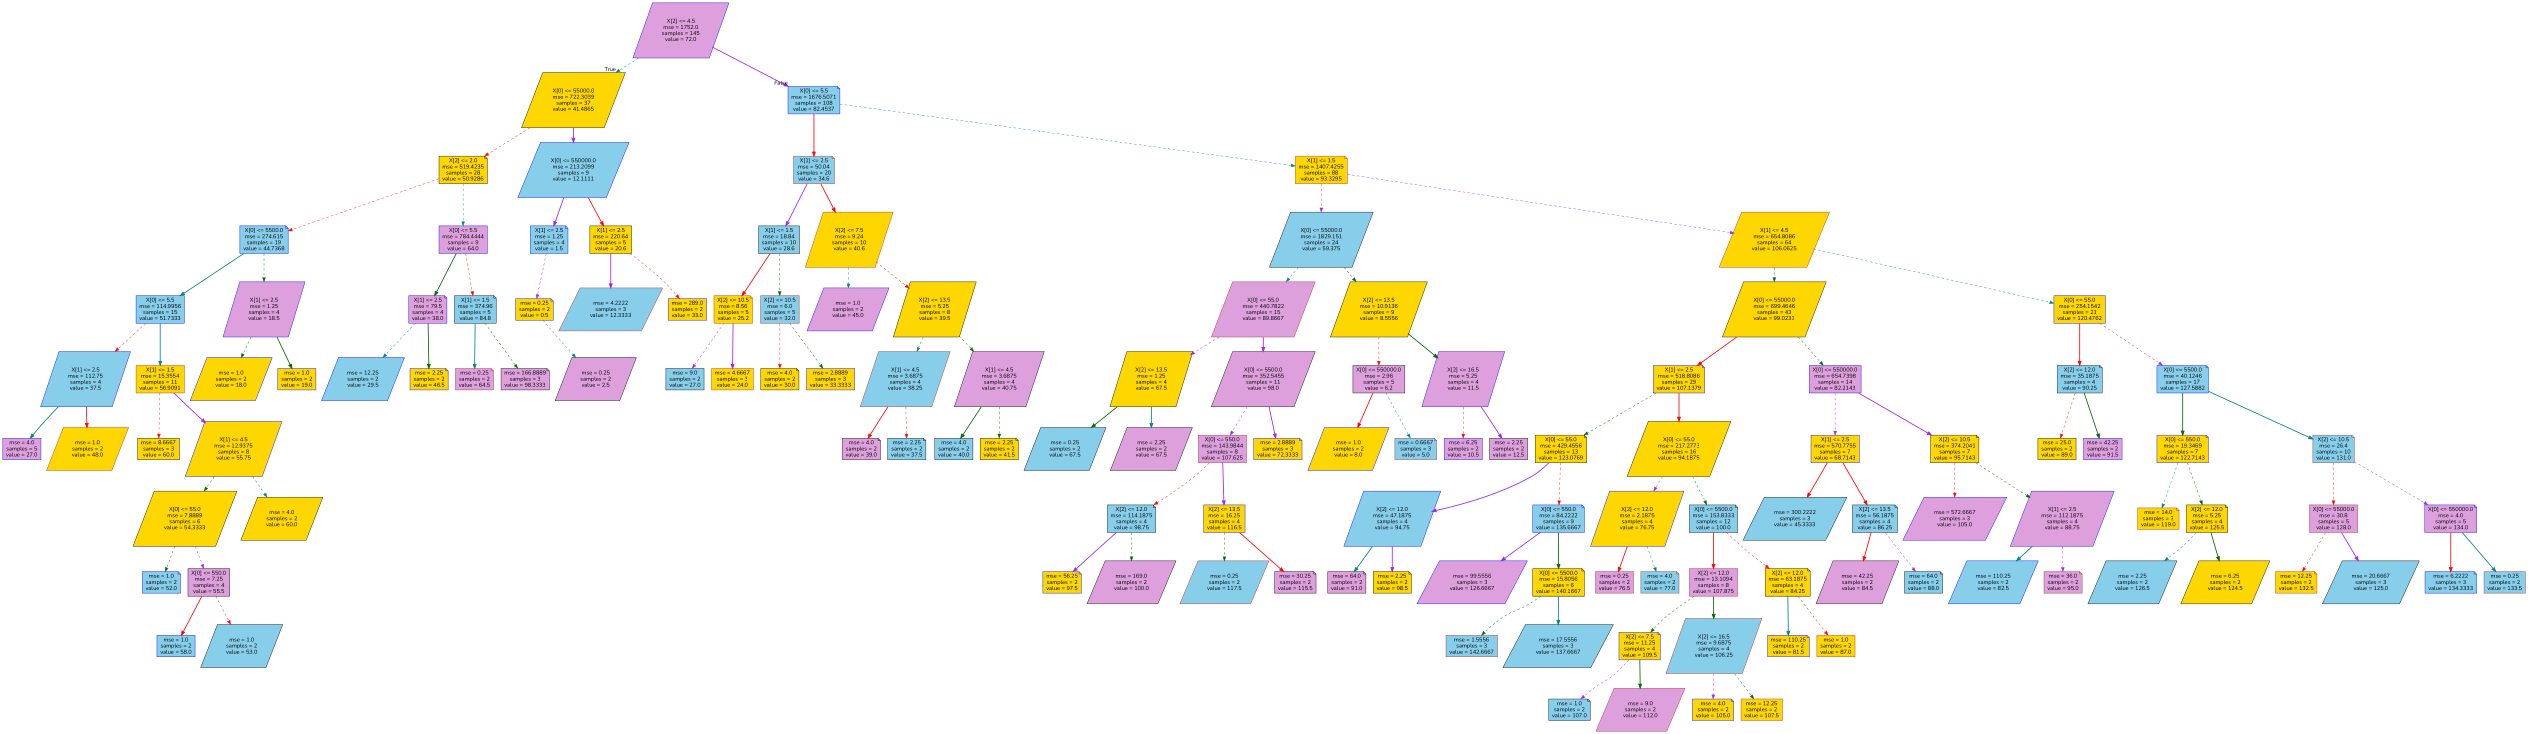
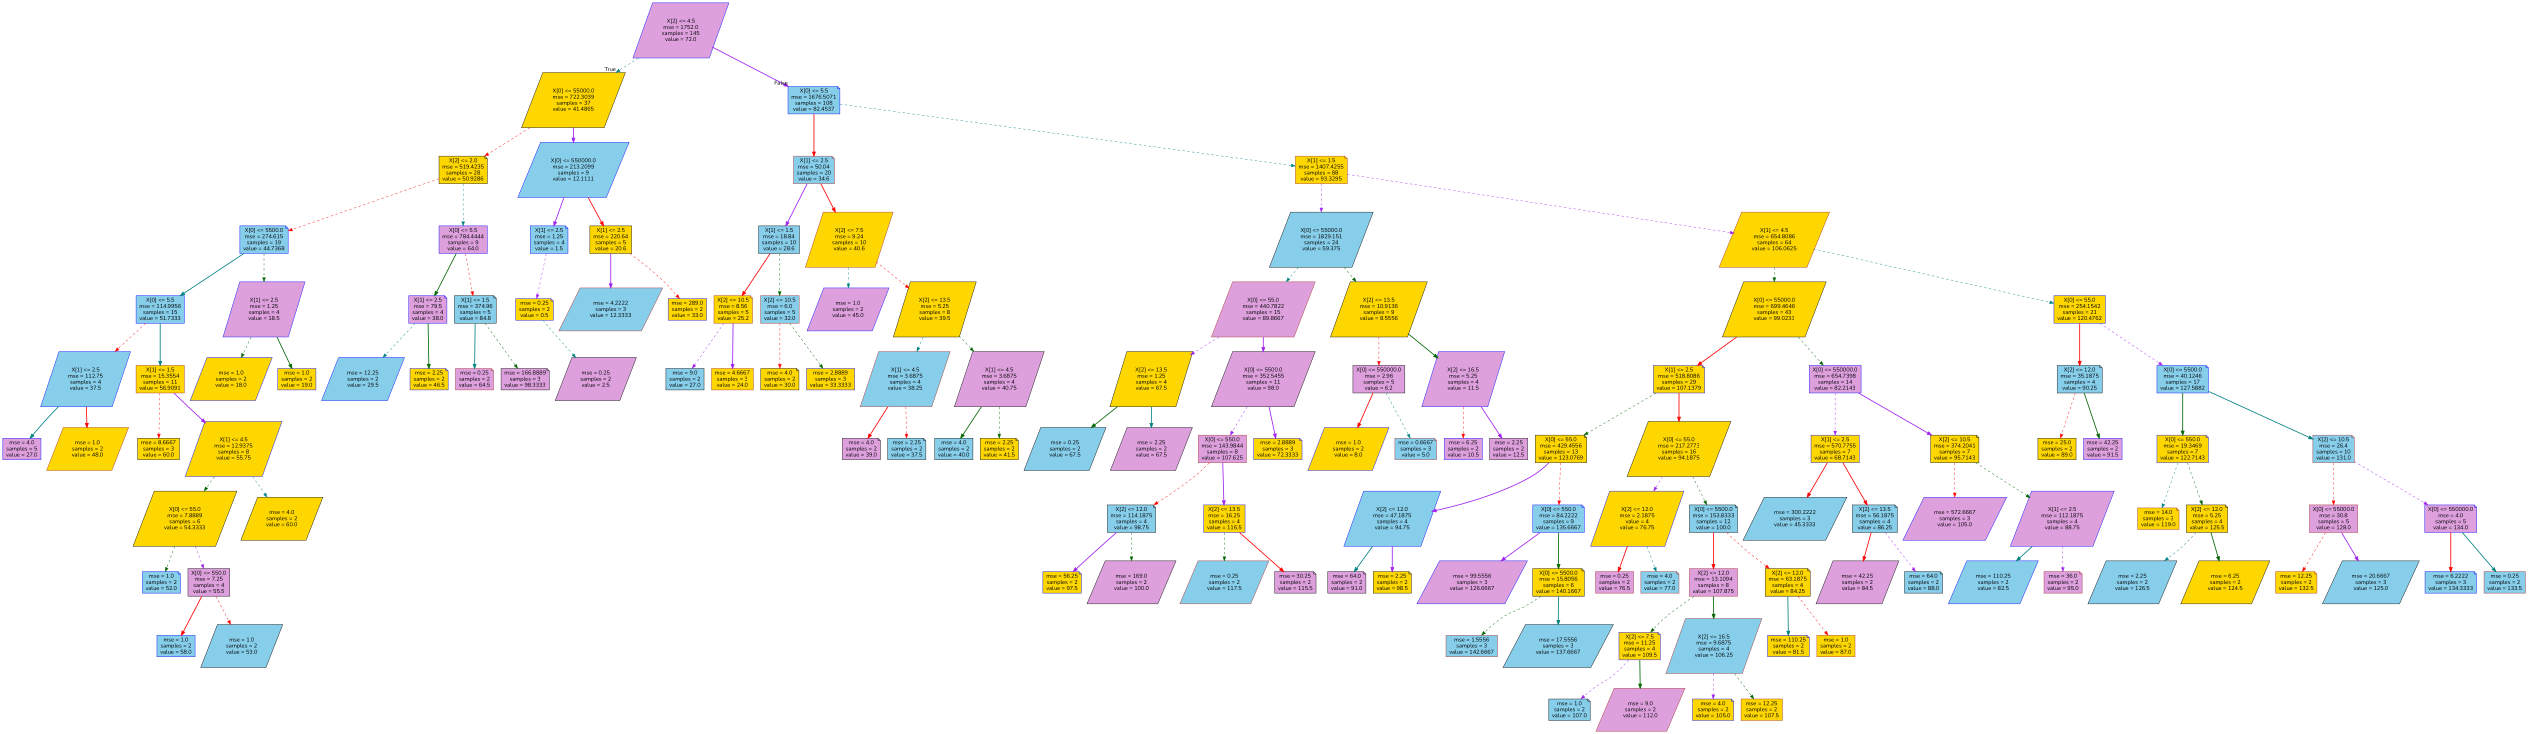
(1637, 519) -> (1637, 519)
